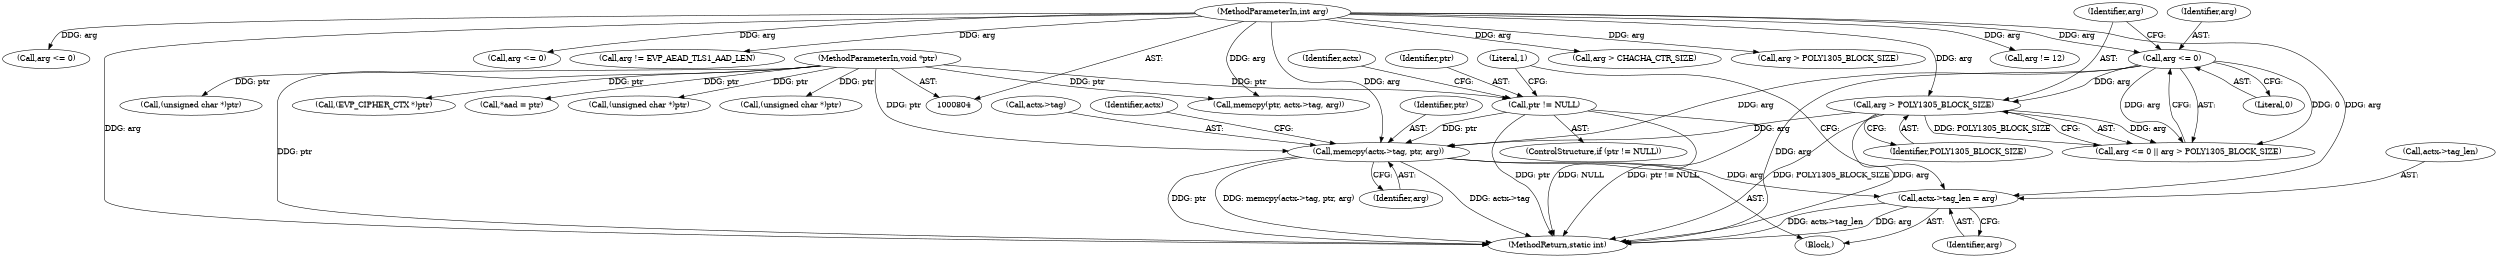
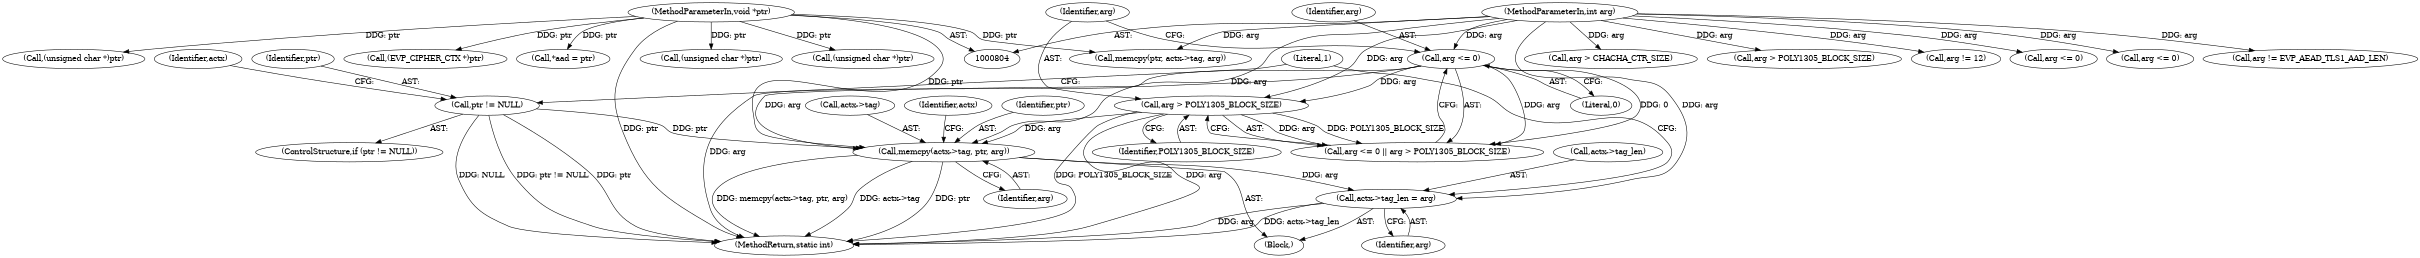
(1223, 86) -> none
(176, 213) -> none
